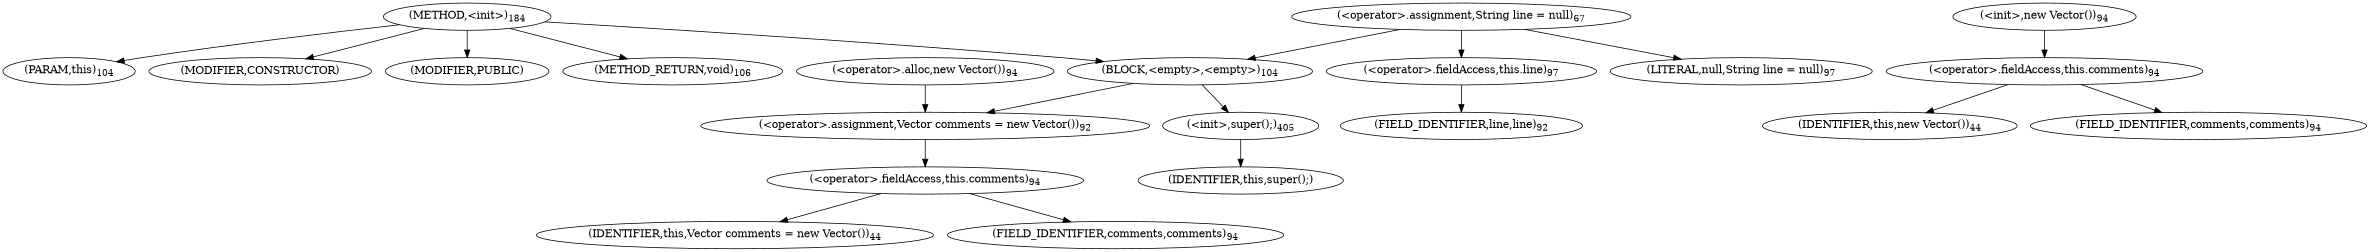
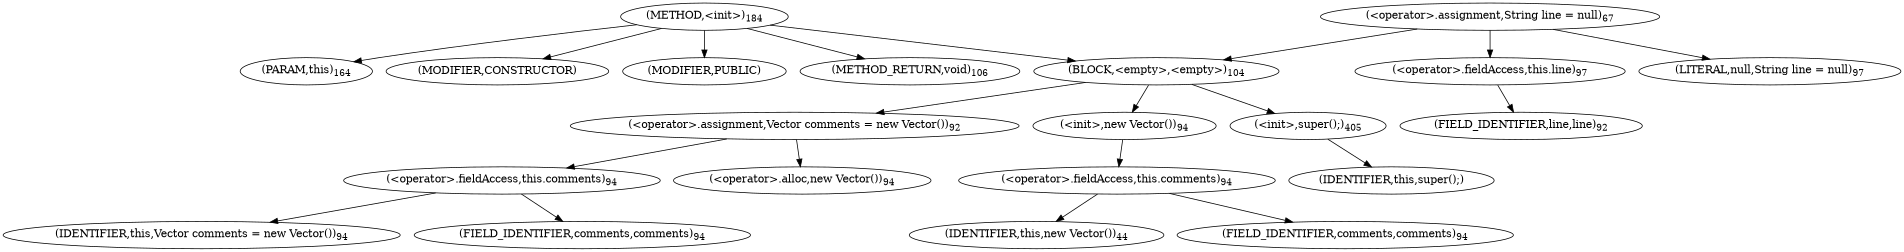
(105, 70) -> (342, 70)
(925, 95) -> (798, 149)
none -> (1142, 95)
(876, 234) -> (342, 234)
